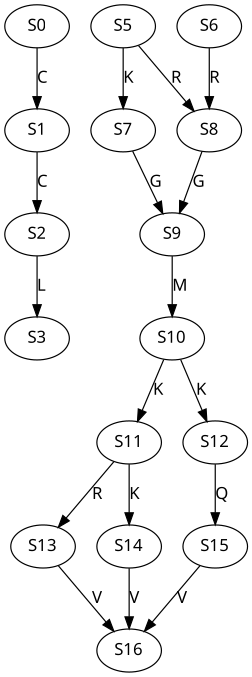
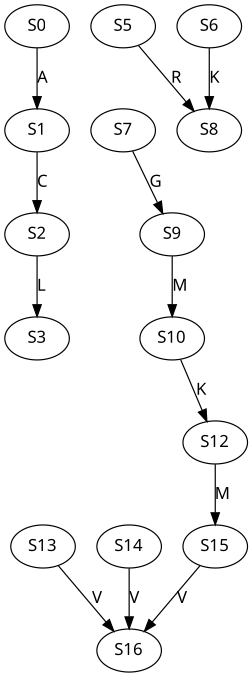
(123, 72) -> none
(43, 78) -> (43, 78)
(215, 78) -> (215, 78)
(193, 177) -> none
(129, 442) -> none
(222, 494) -> (222, 494)
